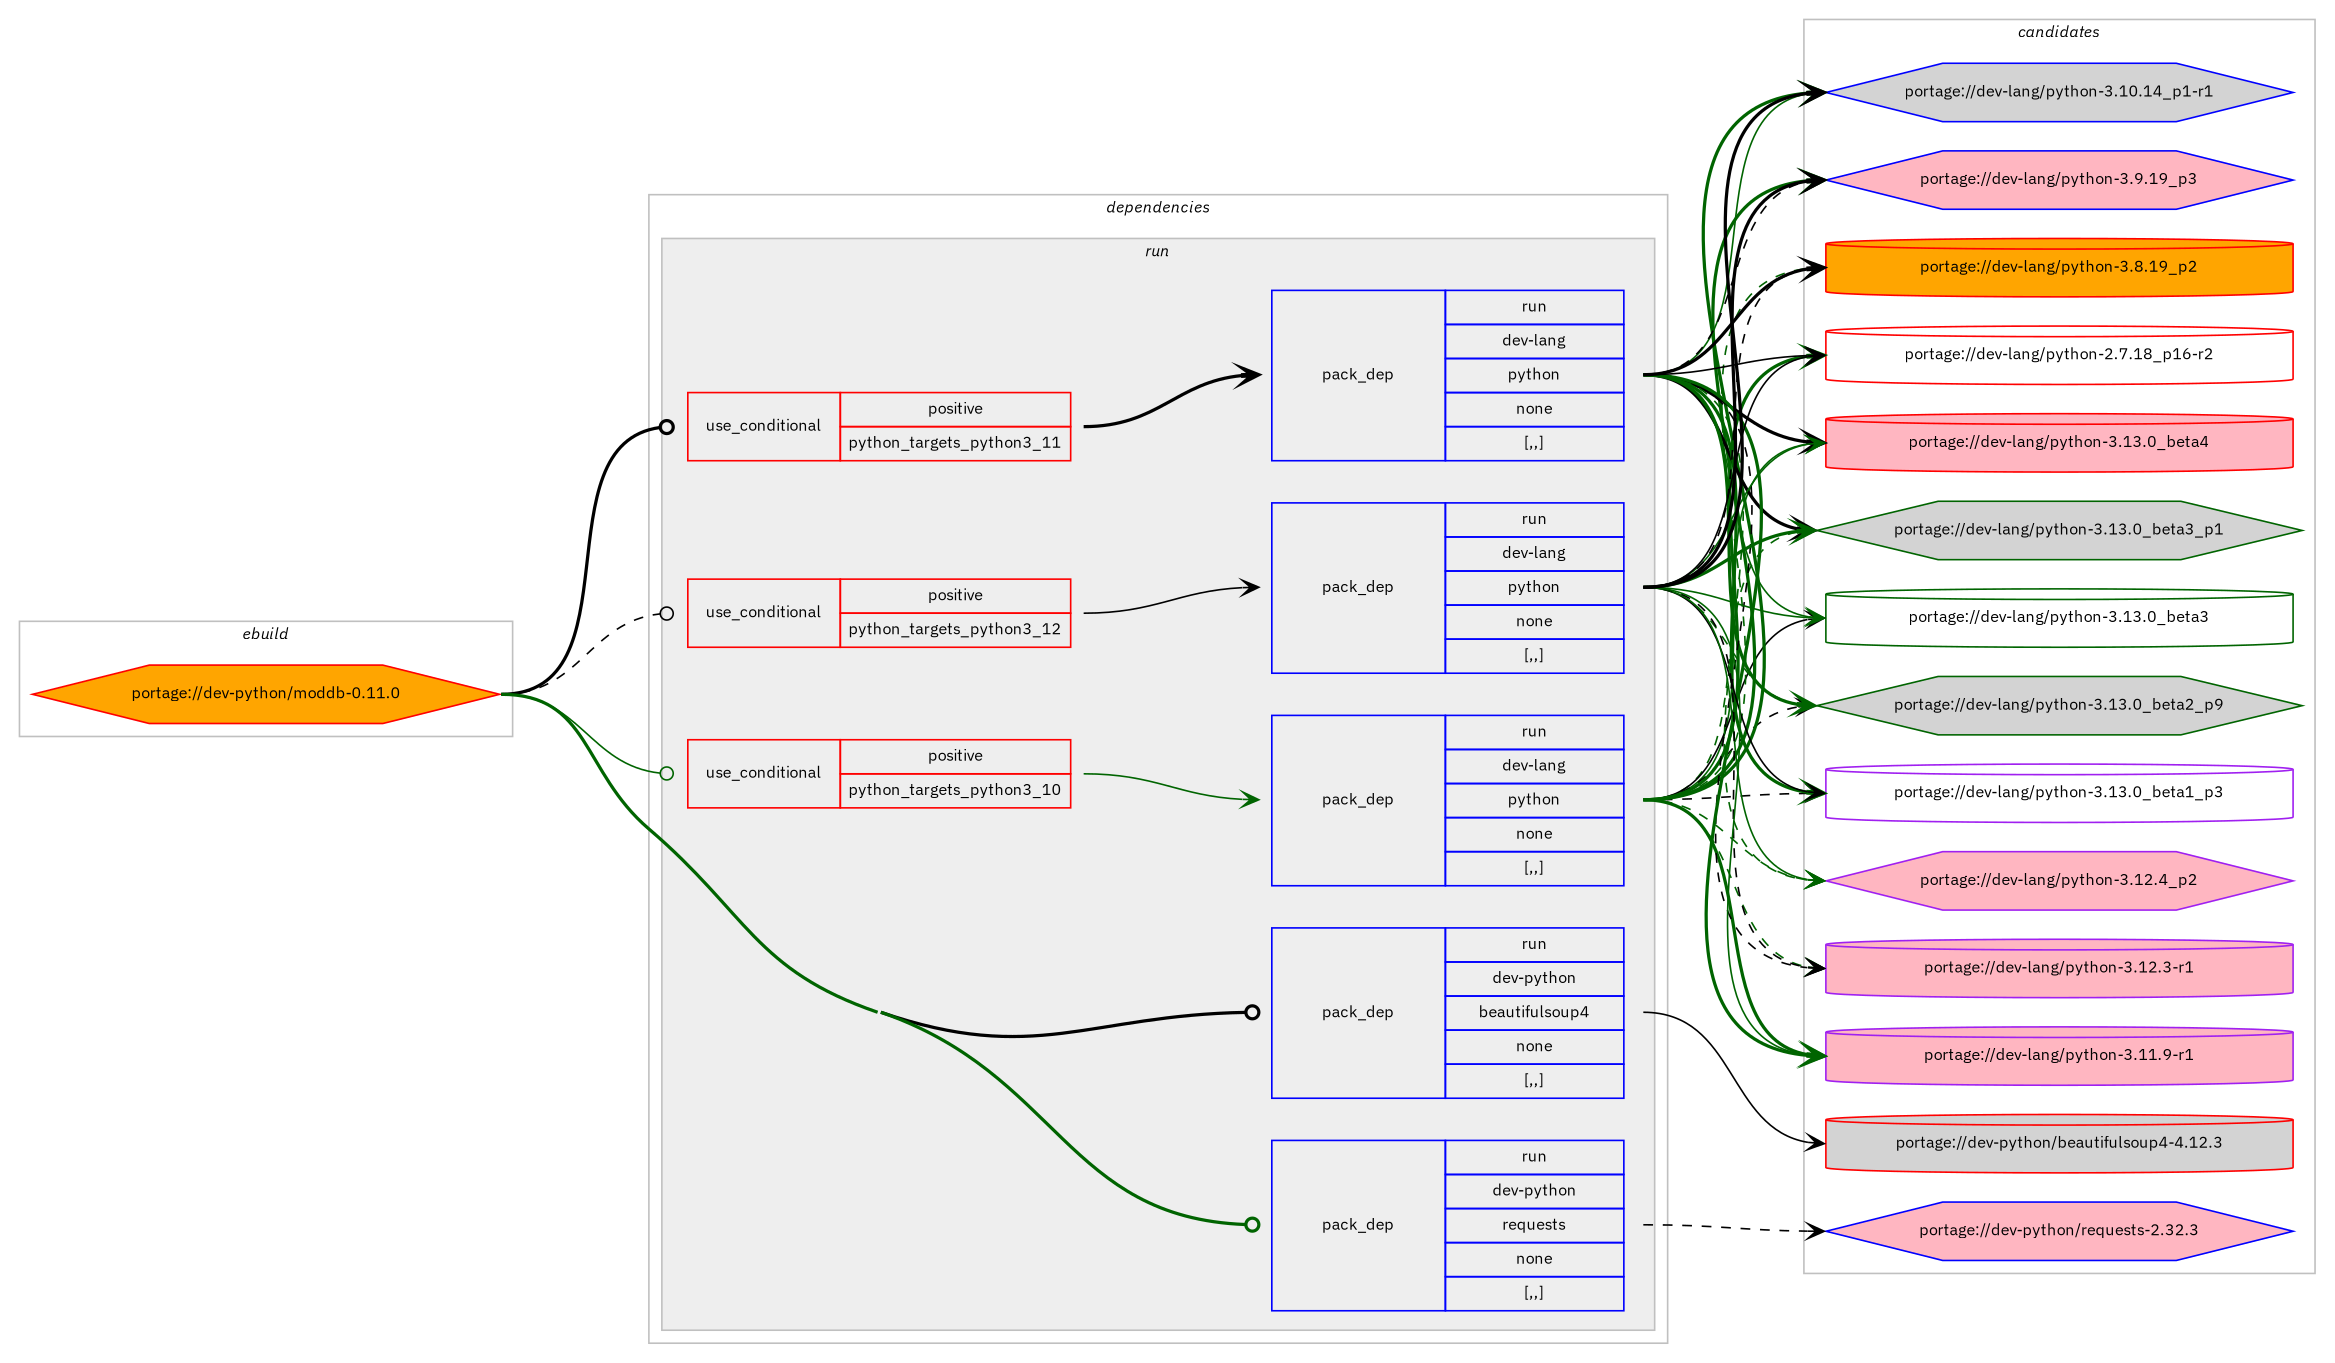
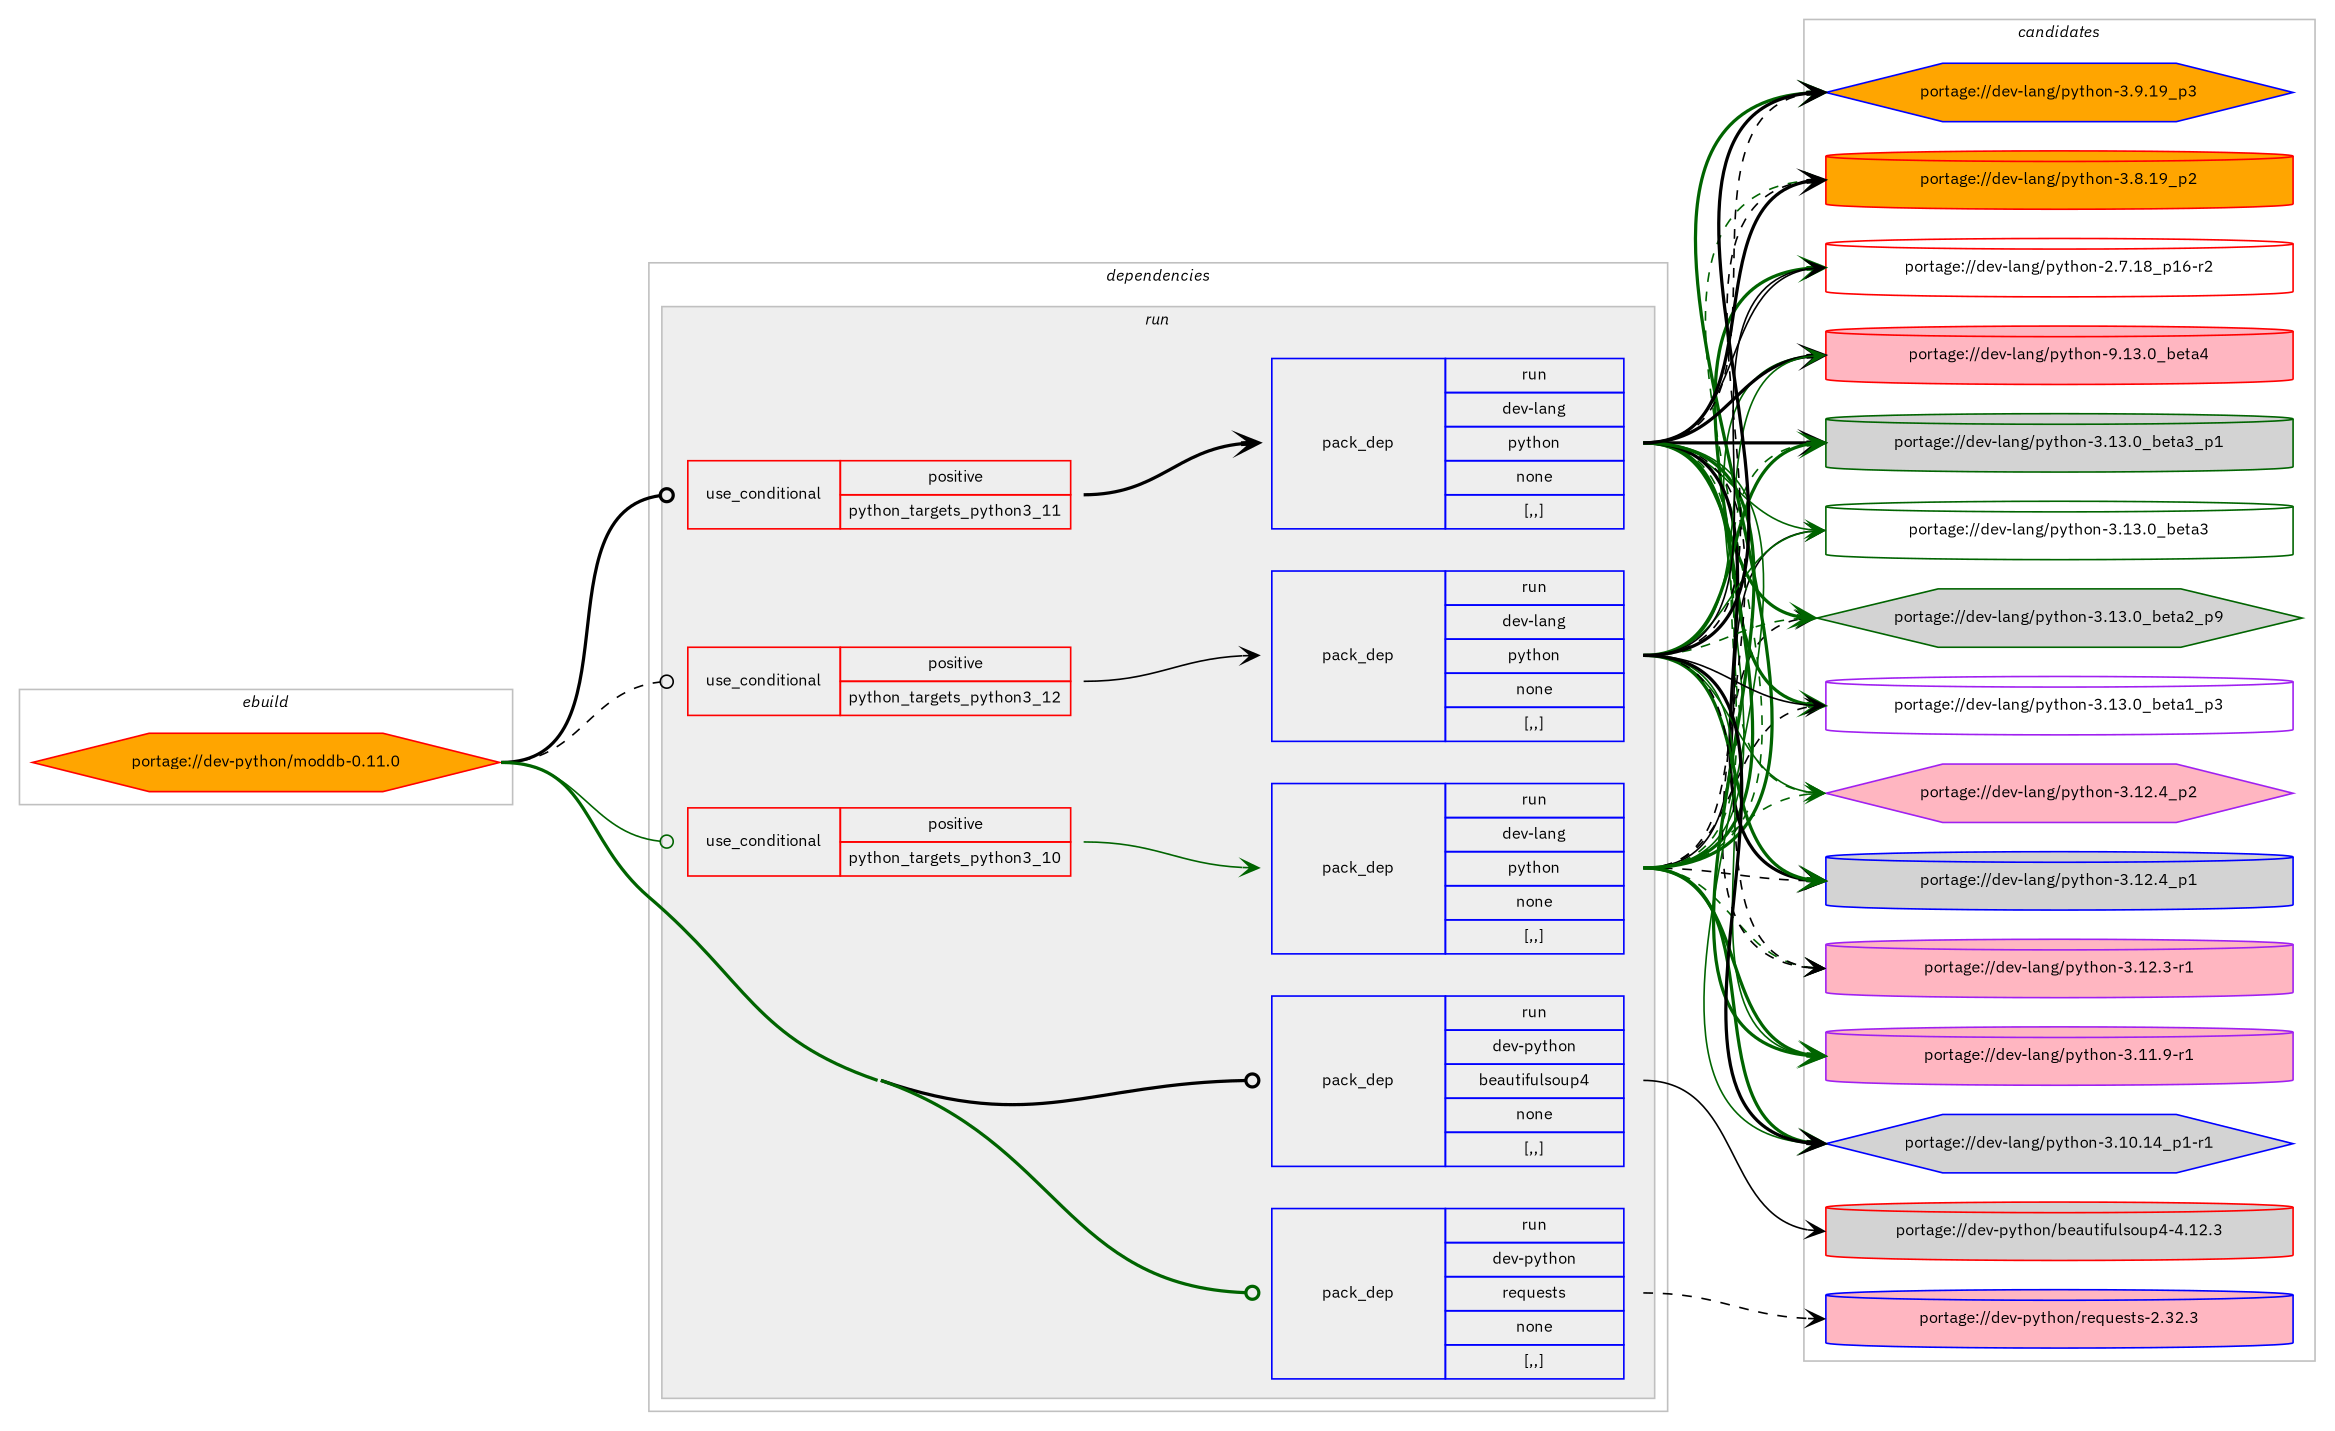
(2059, 180) -> (2059, 92)
(2059, 443) -> (2059, 355)
(2059, 530) -> (2059, 443)
none -> (2059, 881)
(2059, 1231) -> (2059, 1319)
